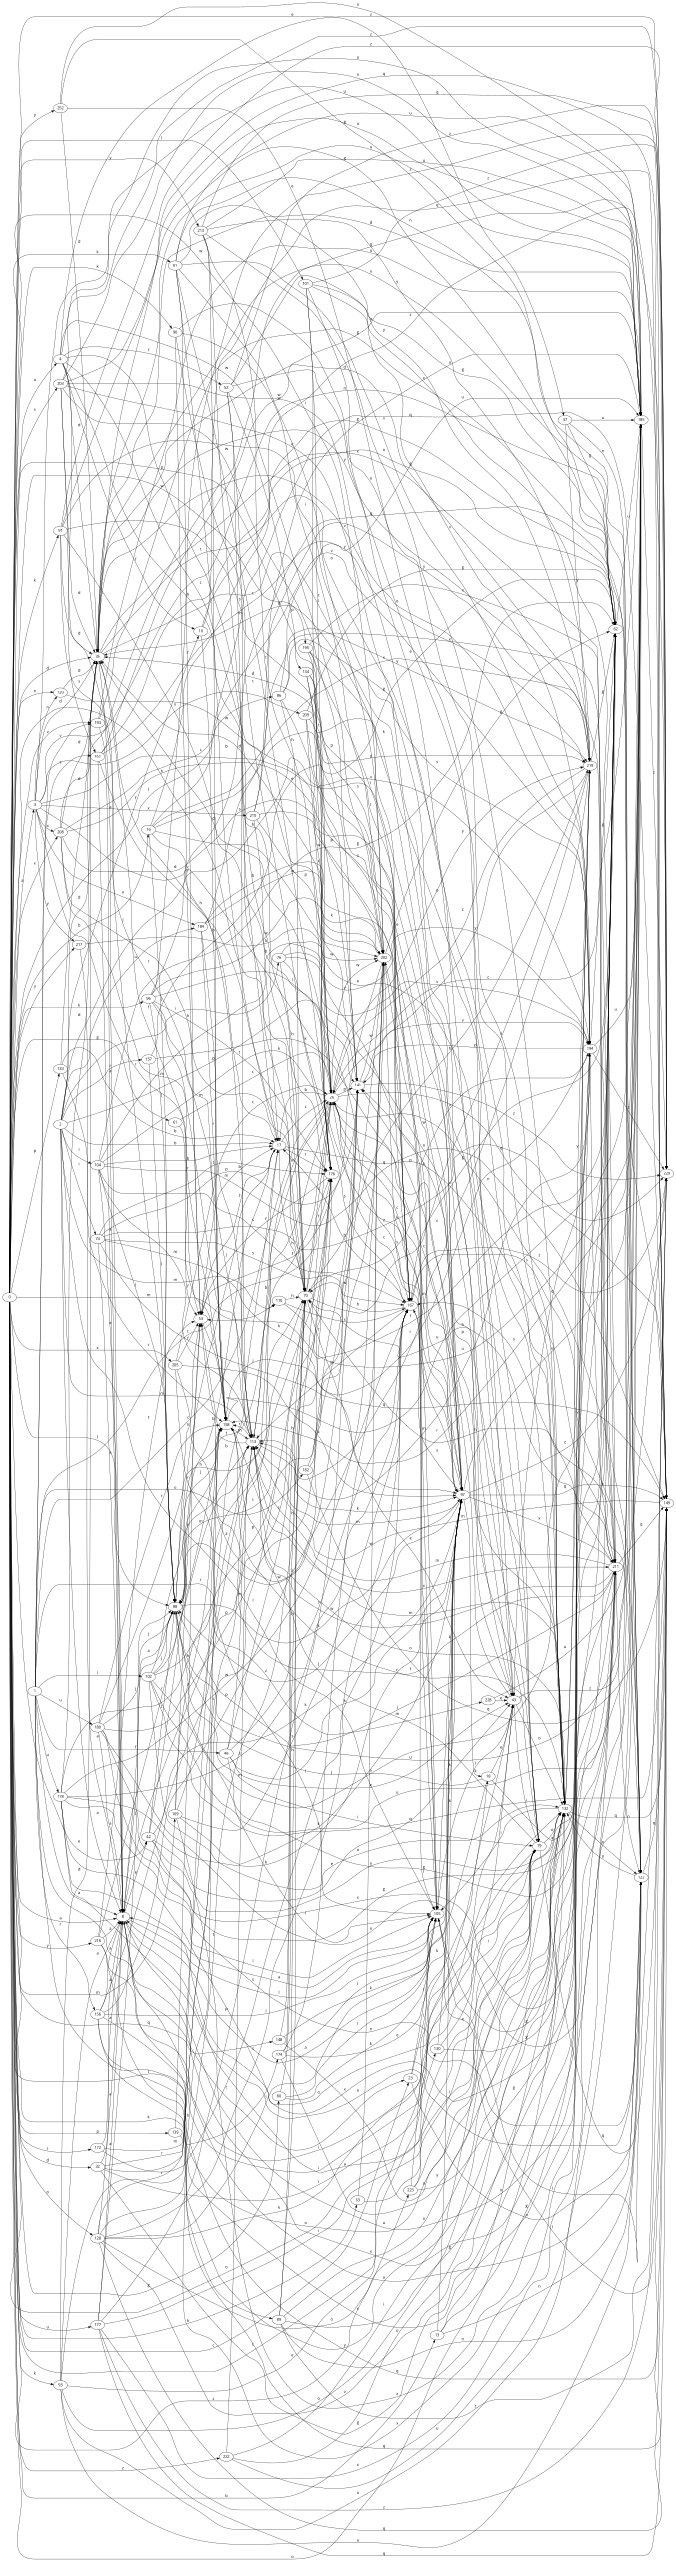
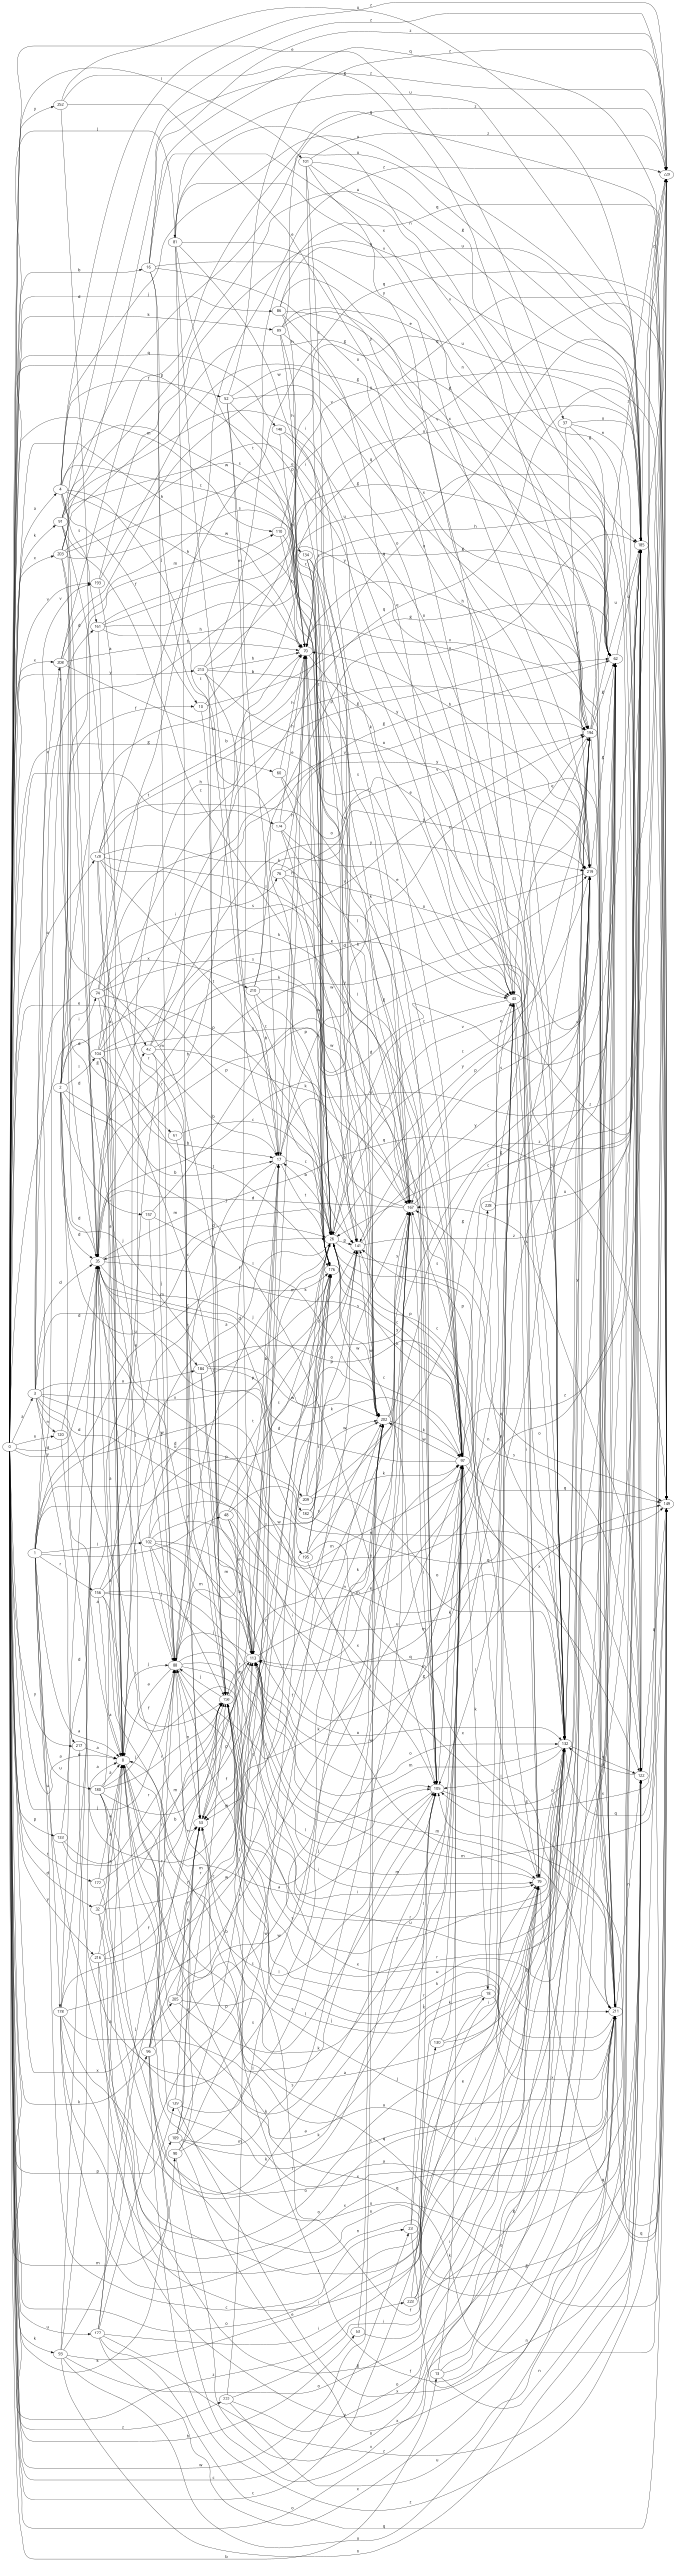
(98, 252) -> (98, 129)
(375, 1679) -> none
none -> (371, 1727)
